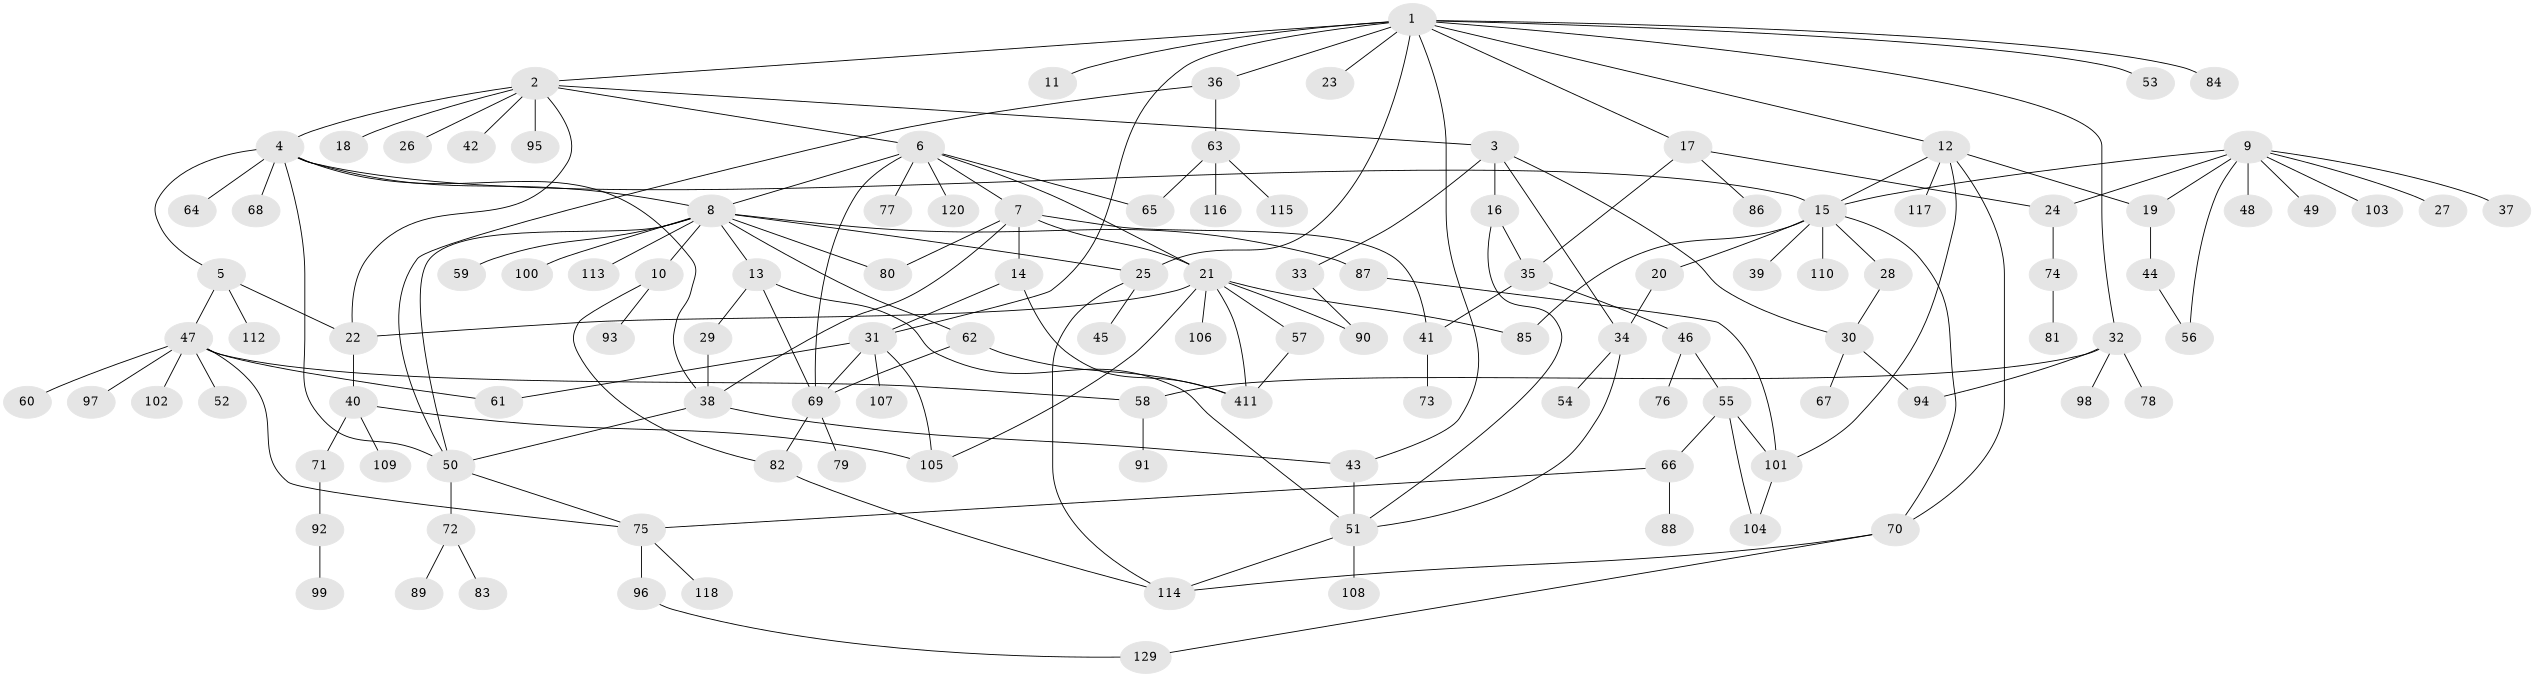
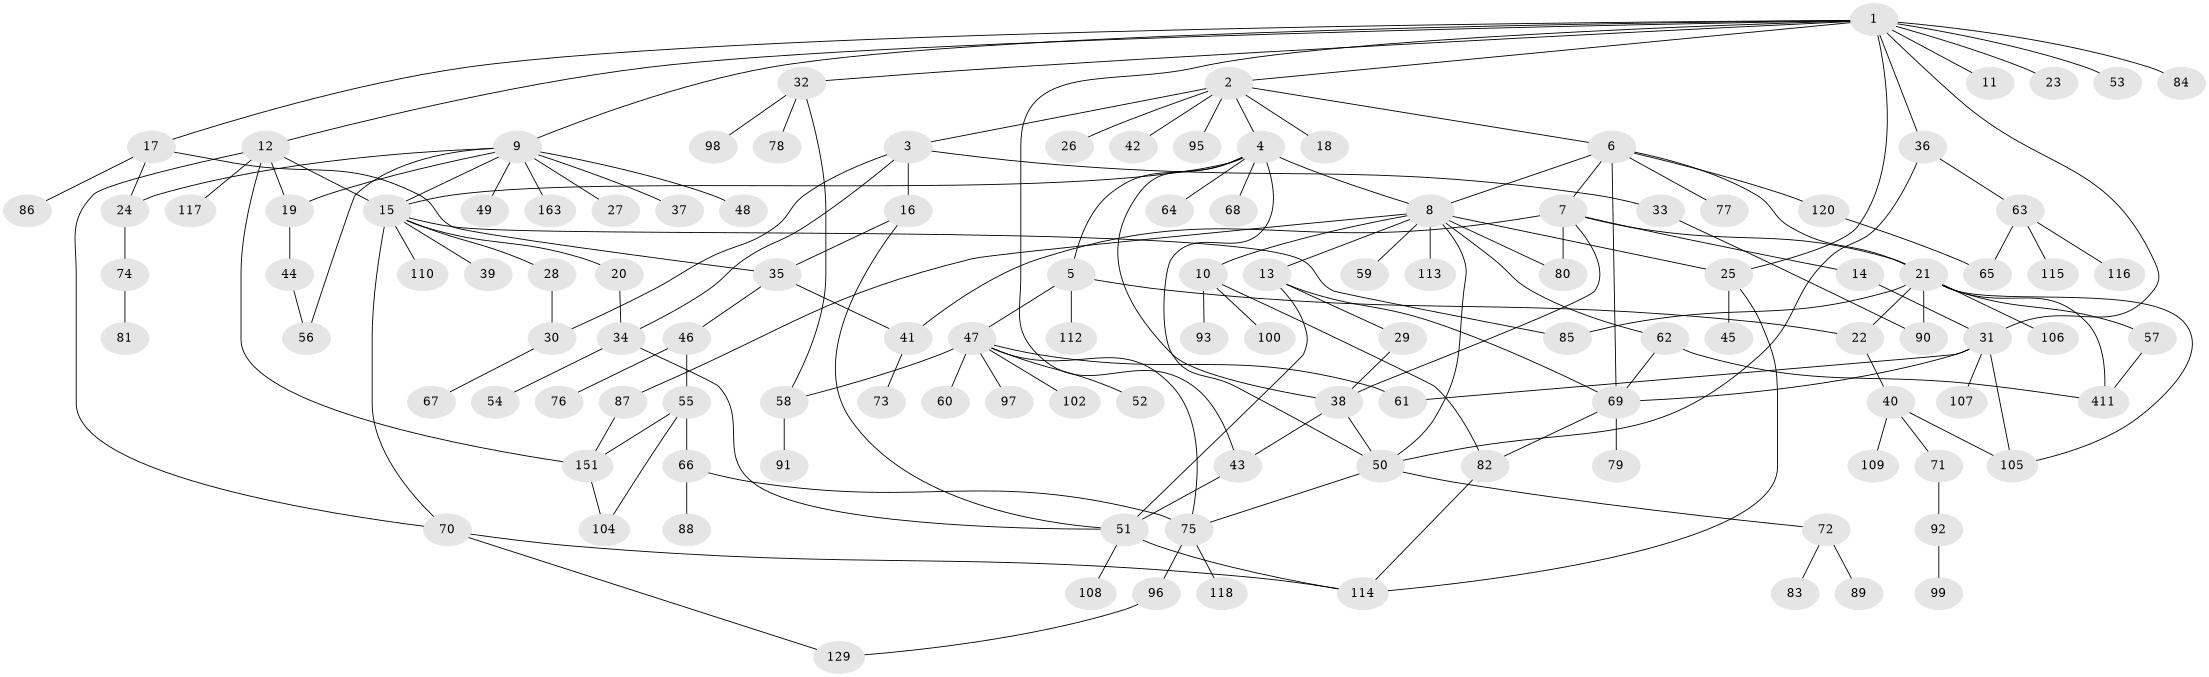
none -> (1188, 36)
(1022, 175) -> (1908, 240)
(2377, 211) -> (550, 211)
(472, 212) -> none
(611, 242) -> (1236, 307)
(1084, 364) -> none
(1922, 402) -> none
(1777, 466) -> (587, 466)
